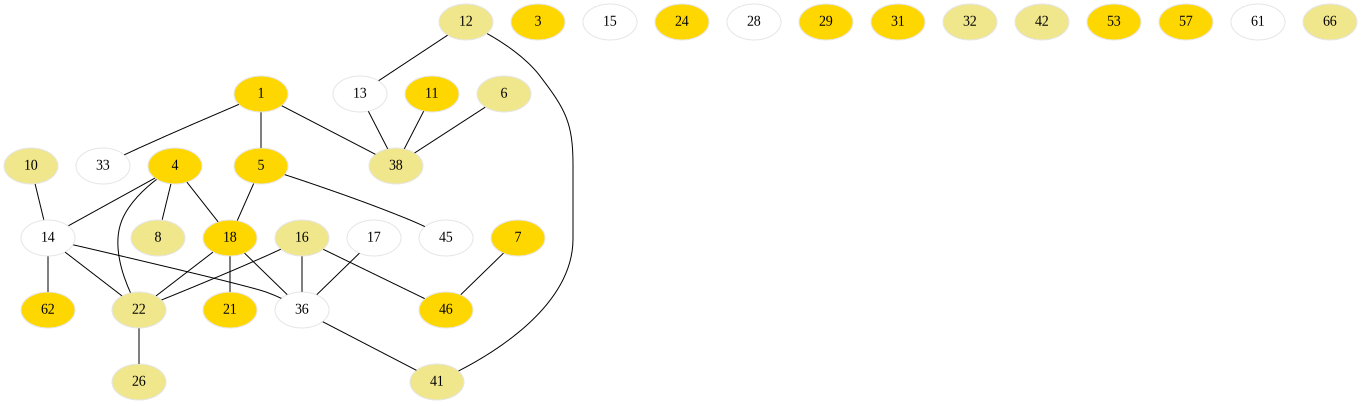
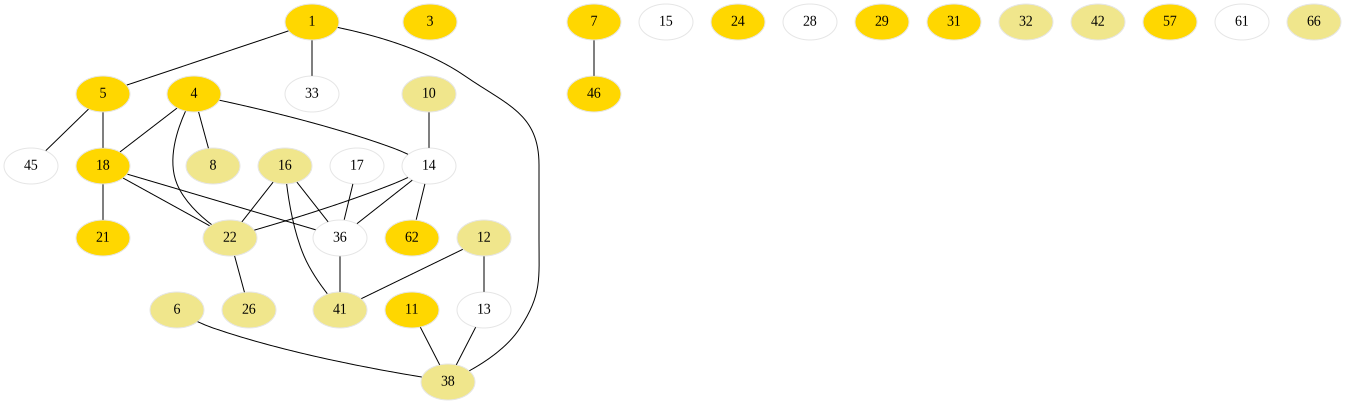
(1114, 22) -> none
(374, 274) -> (299, 242)
